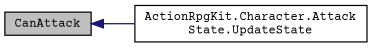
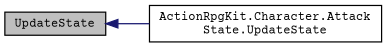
(48, 24) -> (55, 24)
